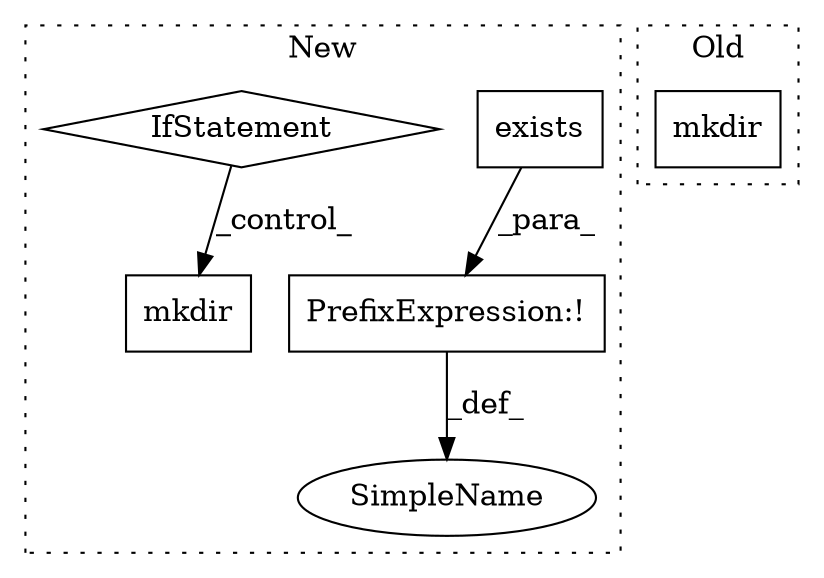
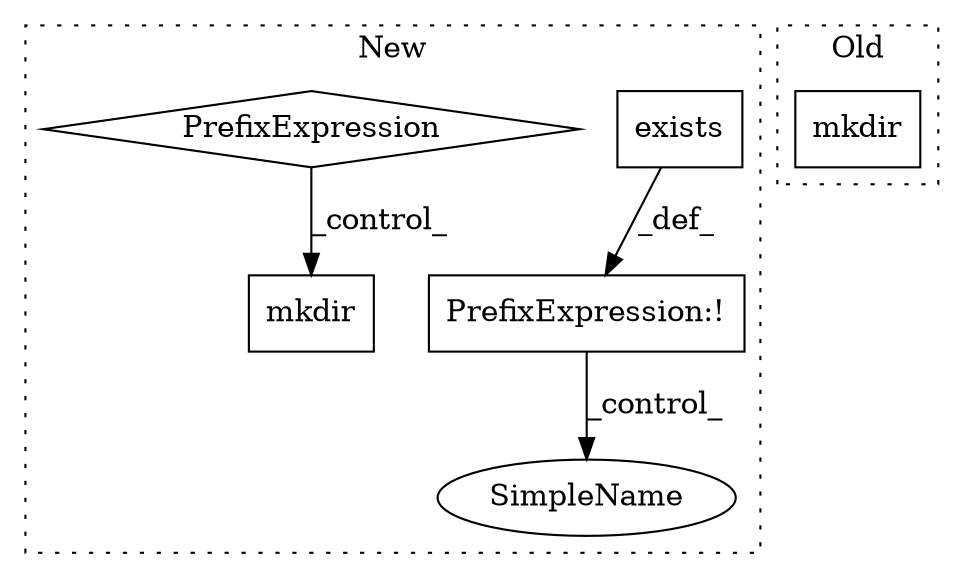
(241, 129) -> (311, 129)
(546, 221) -> (677, 221)
(486, 406) -> (654, 406)
